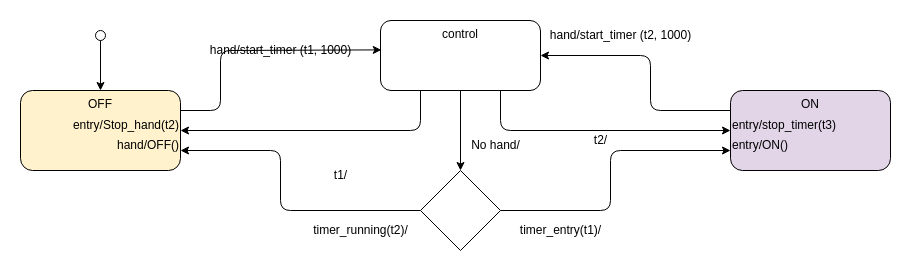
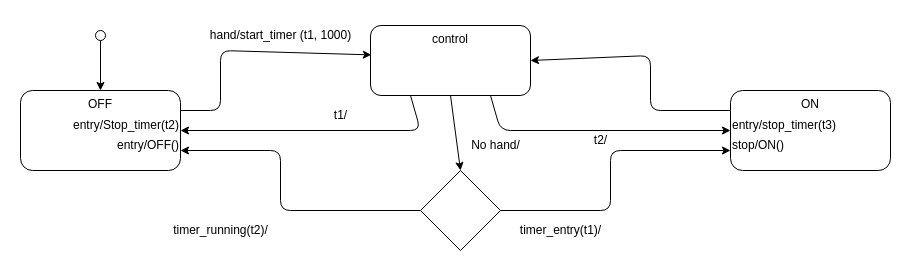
(621, 36) -> none
(281, 51) -> (281, 36)
(461, 56) -> (451, 61)
(116, 126) -> (114, 126)
(101, 131) -> (101, 131)
(811, 131) -> (811, 131)
(146, 146) -> (143, 146)
(766, 146) -> (763, 146)
(341, 176) -> (341, 116)
(361, 231) -> (221, 231)
